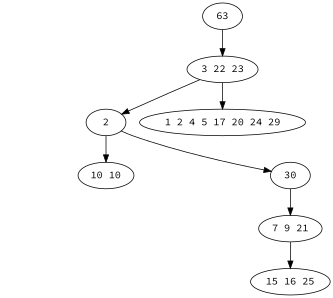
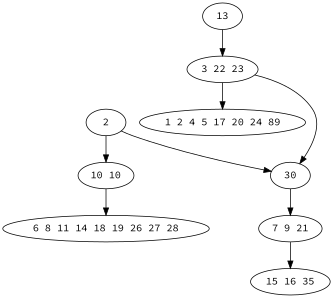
(223, 16) -> (223, 16)
(164, 95) -> (307, 102)
(223, 122) -> (223, 122)
none -> (106, 229)
(290, 282) -> (290, 282)
